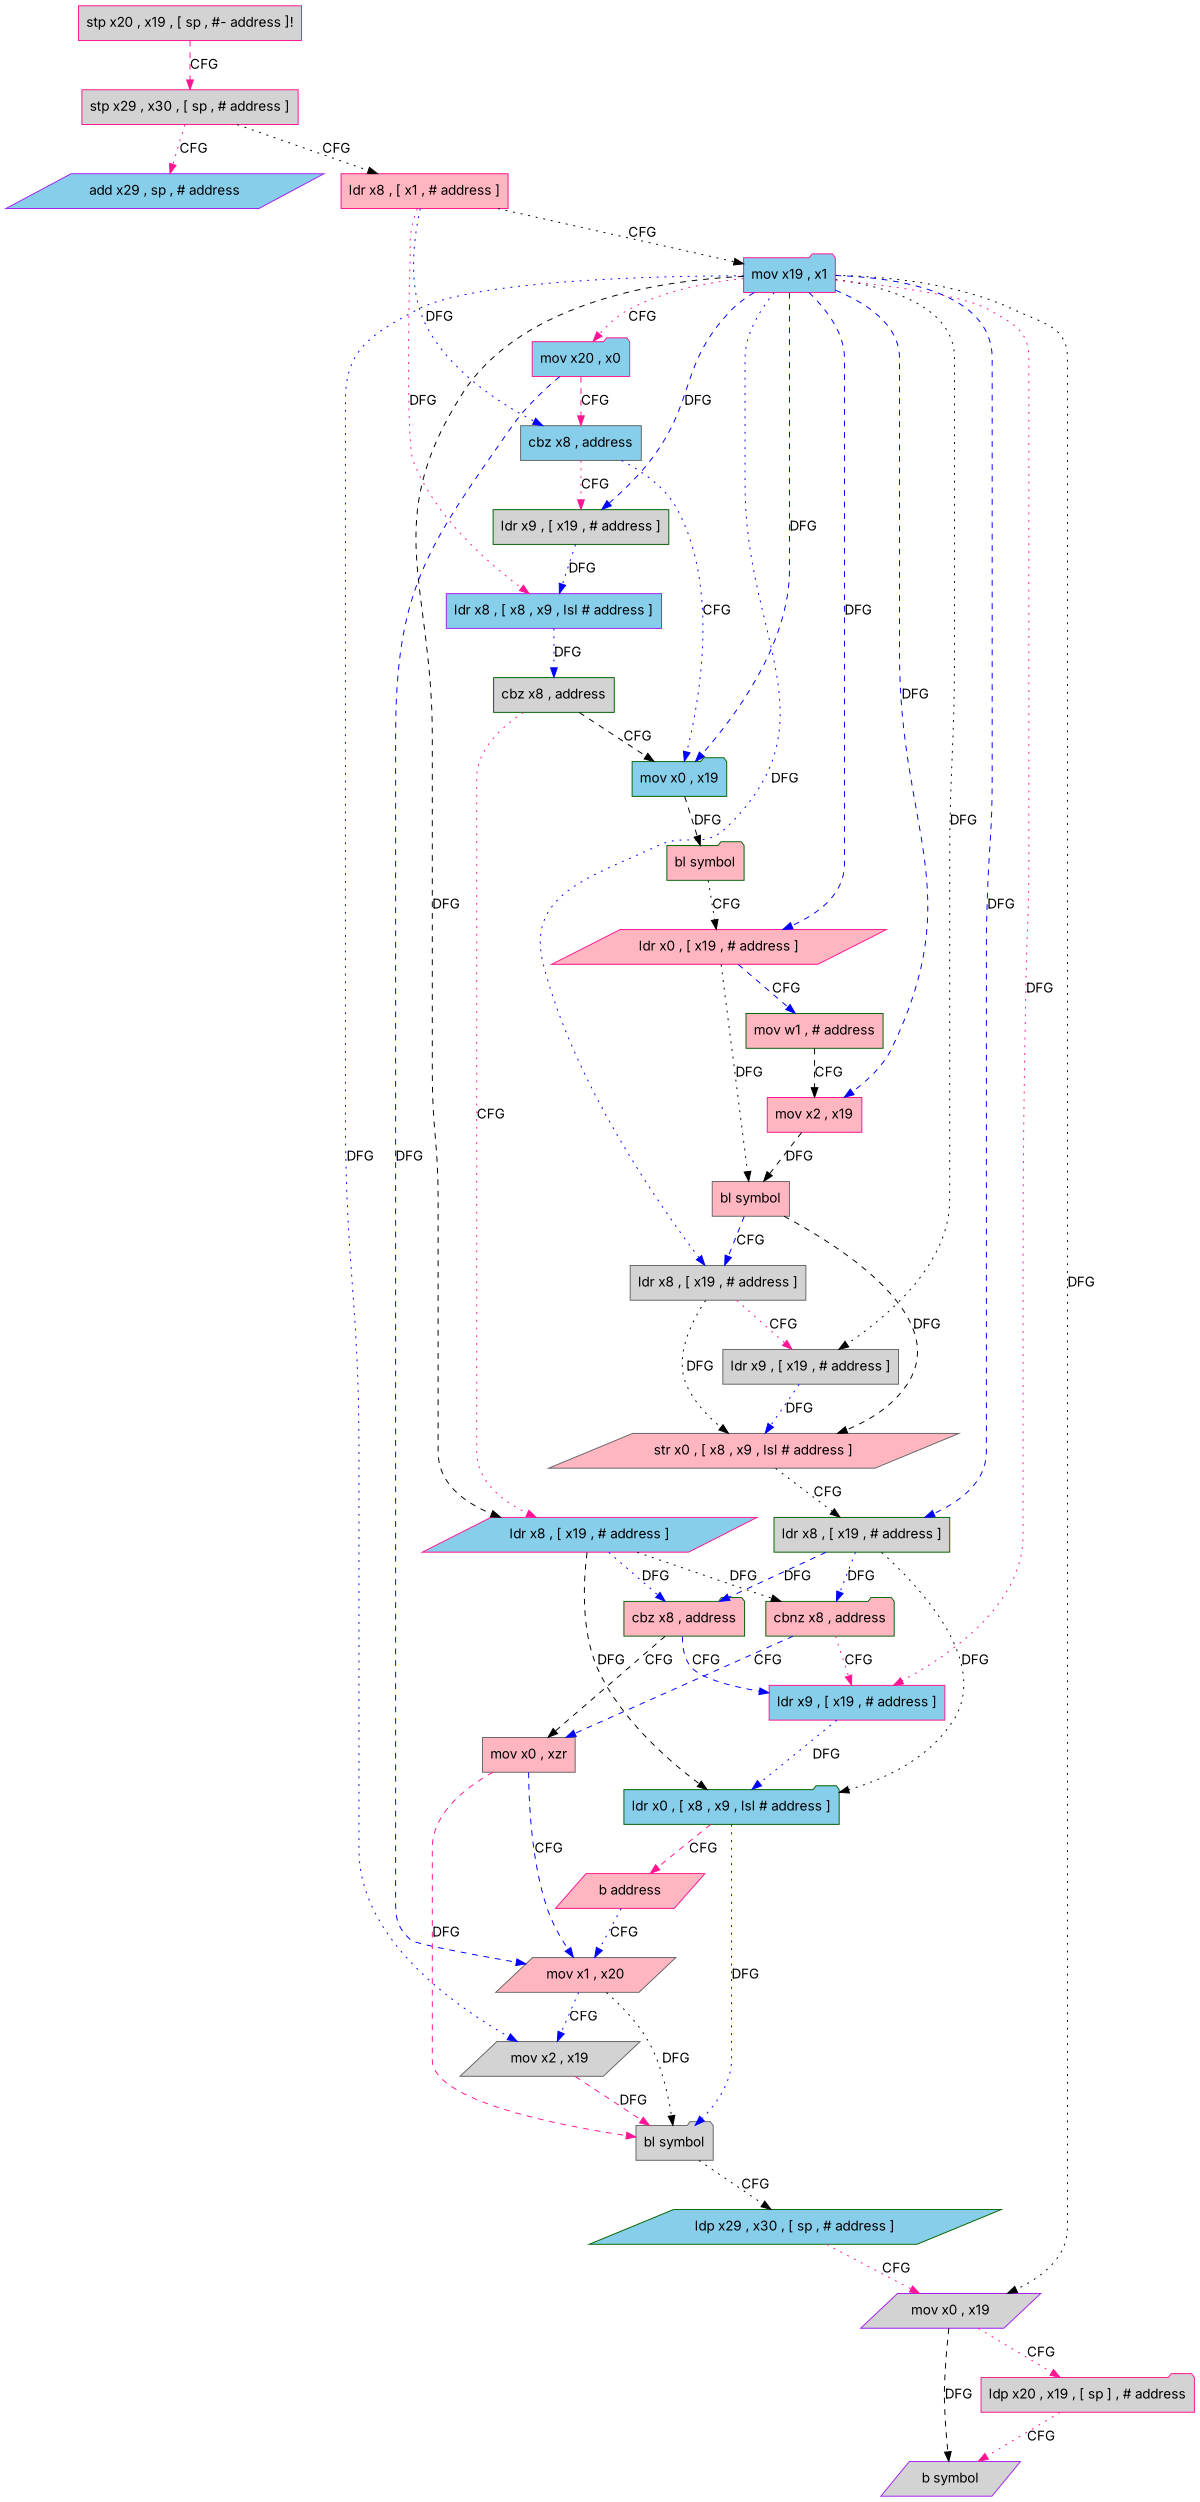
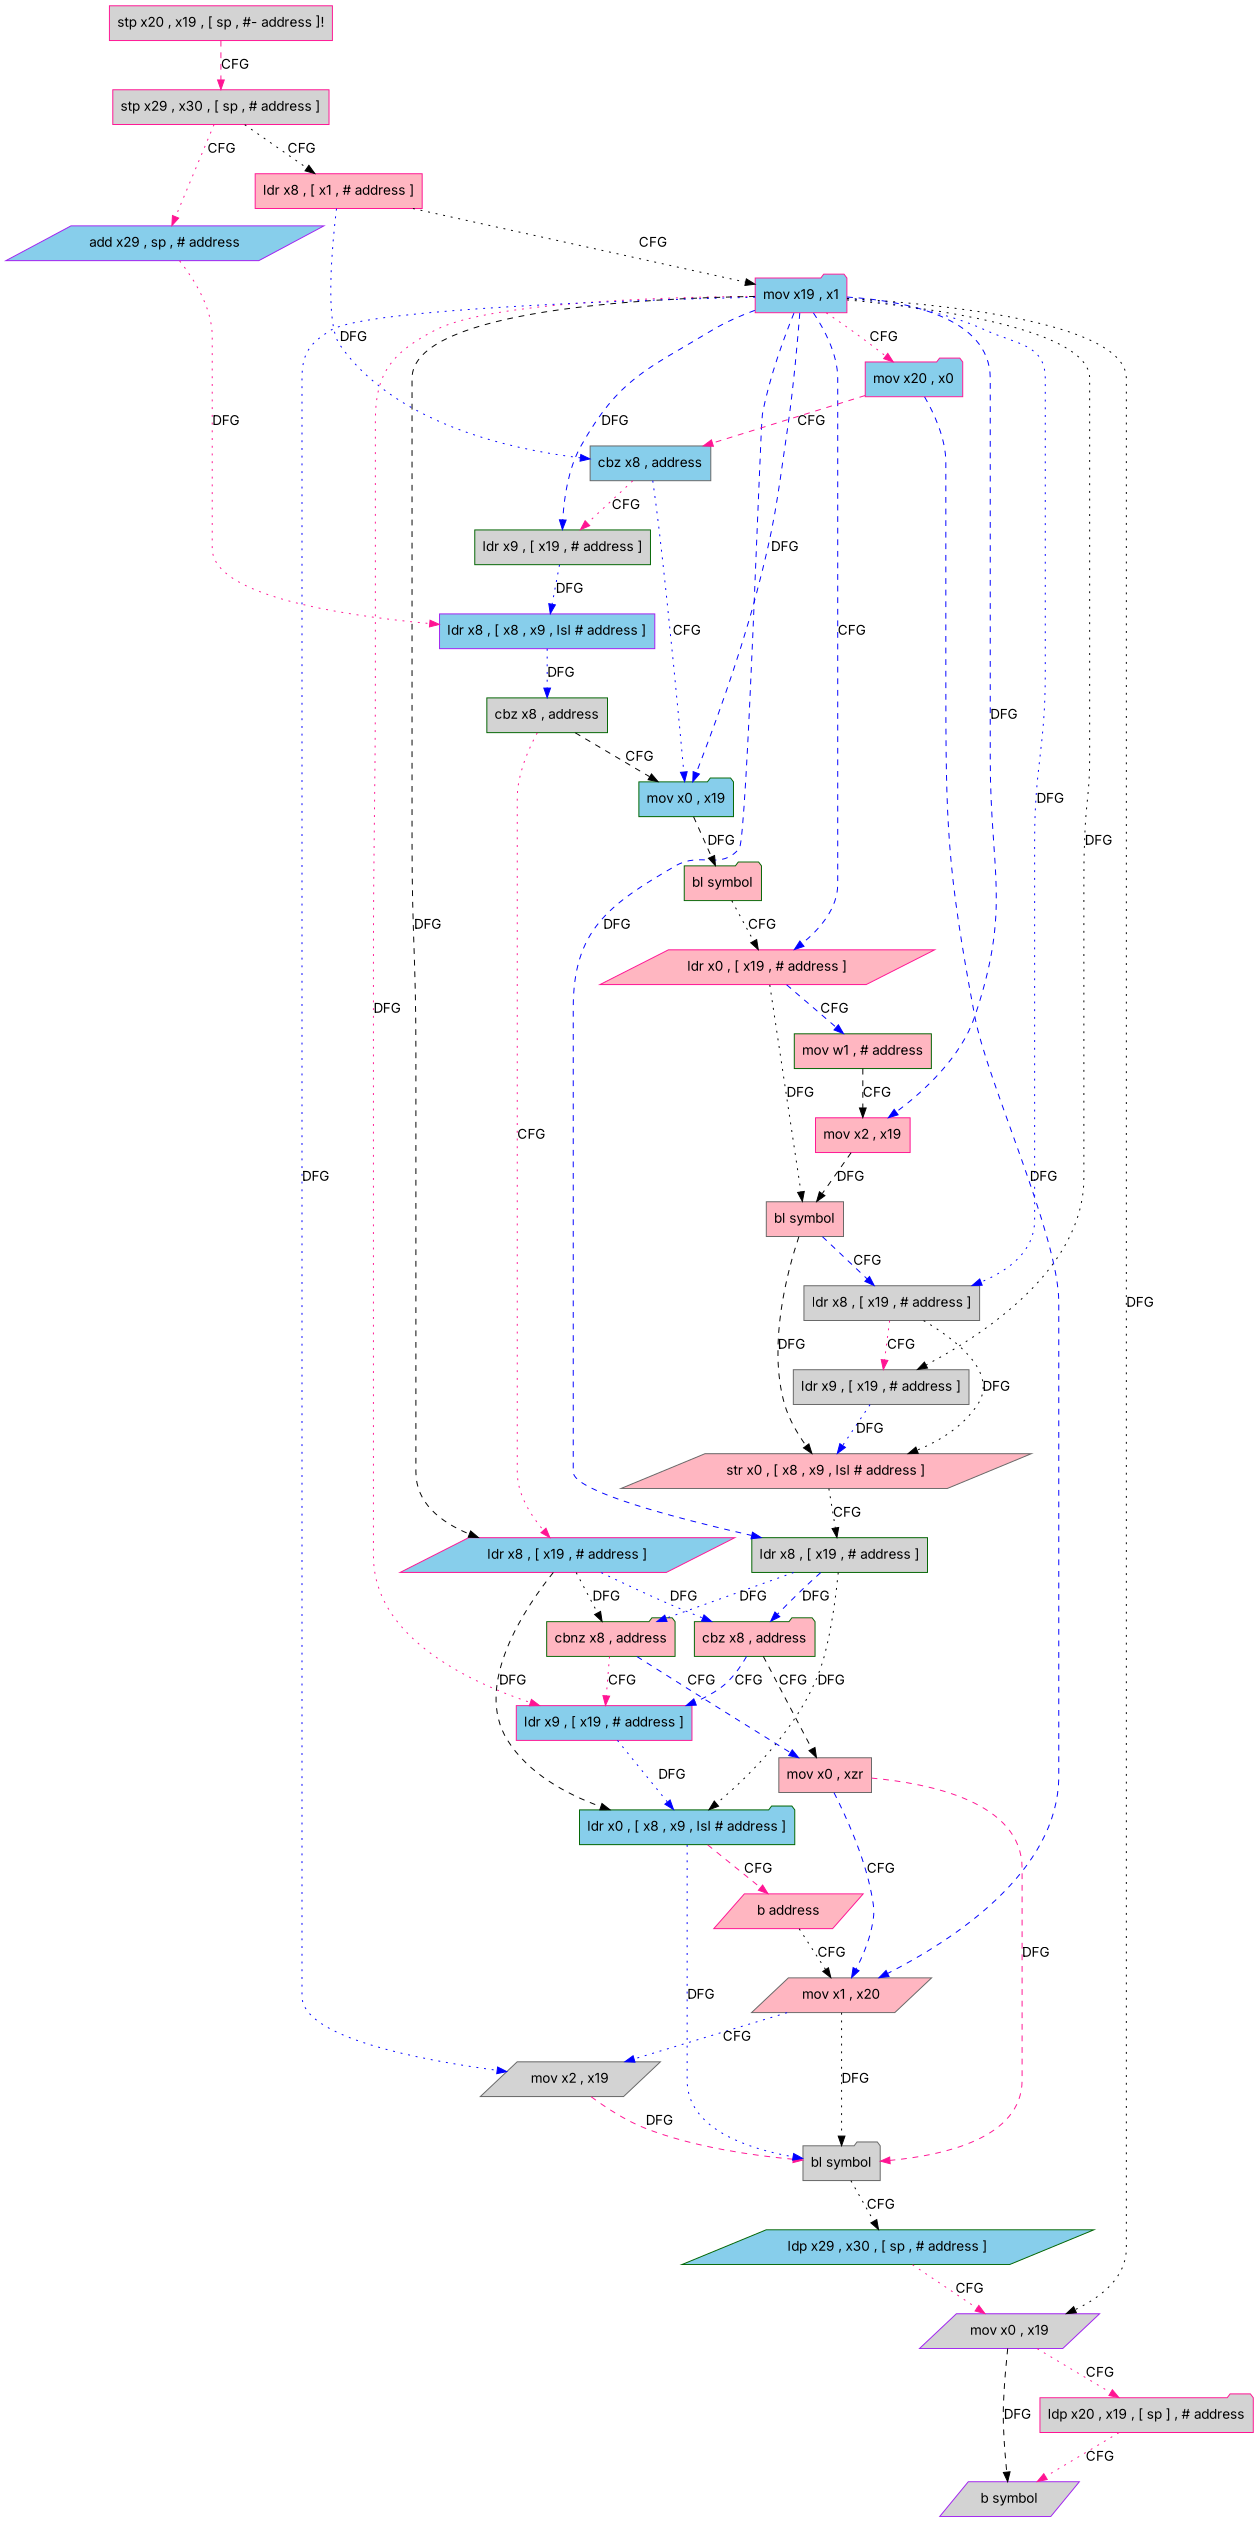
(409, 419) -> (212, 521)
(858, 611) -> (852, 631)
(610, 1929) -> (812, 1949)
